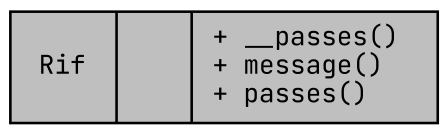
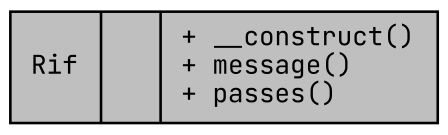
(307, 38) -> (299, 38)
